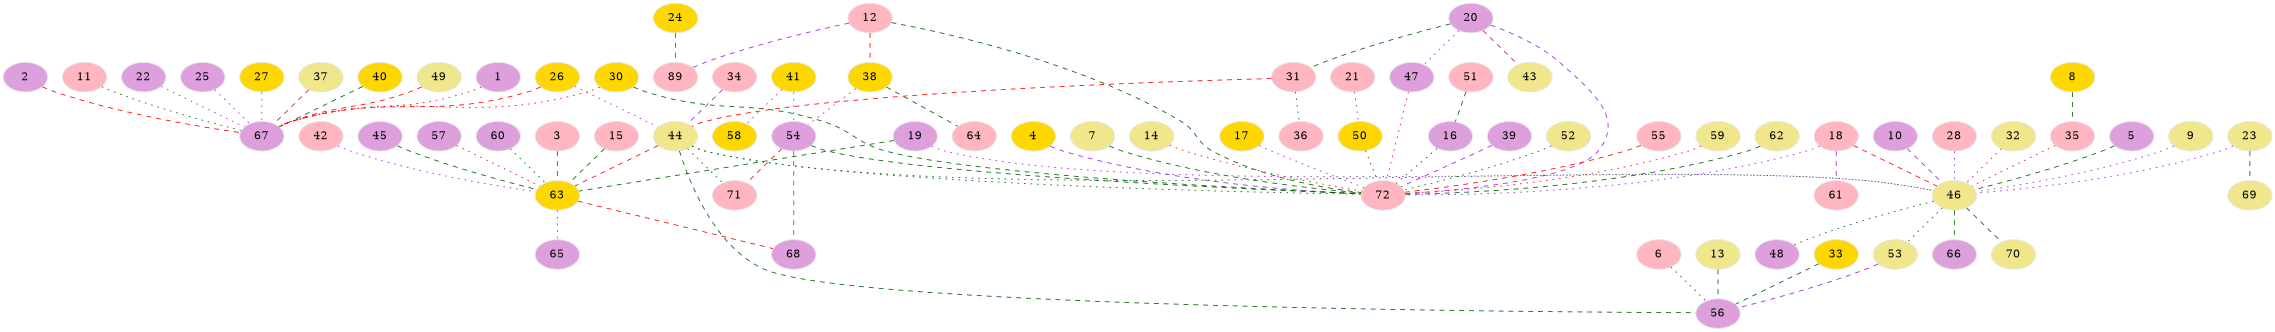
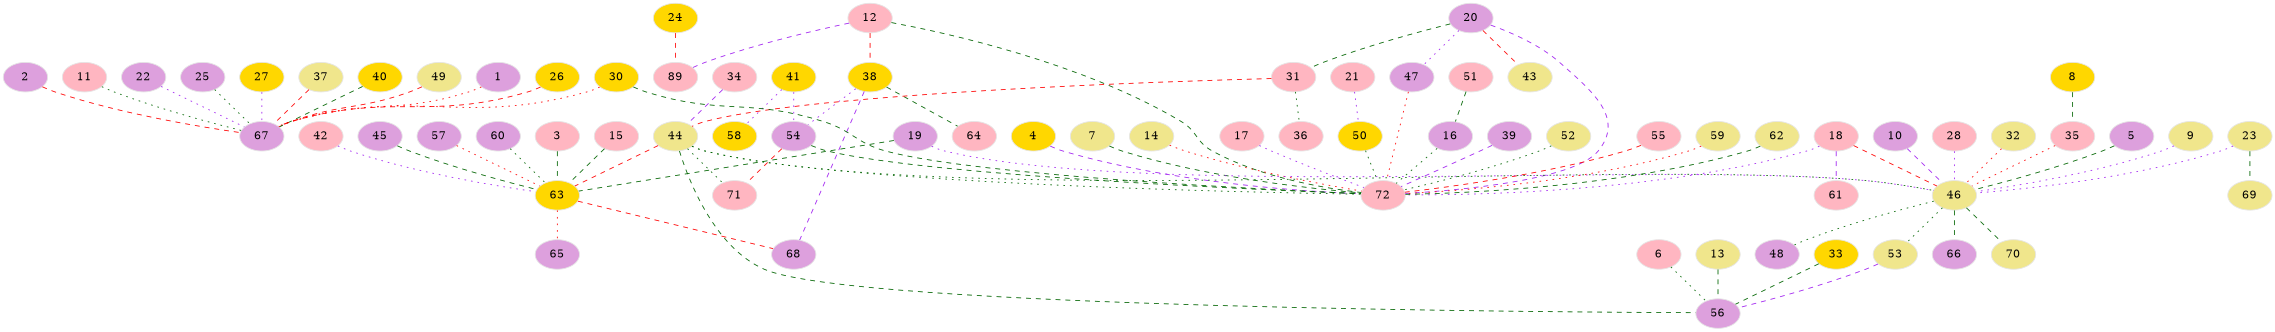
(232, 107) -> (232, 107)
(616, 107) -> none
(1242, 136) -> (1242, 136)
(794, 195) -> (834, 162)
